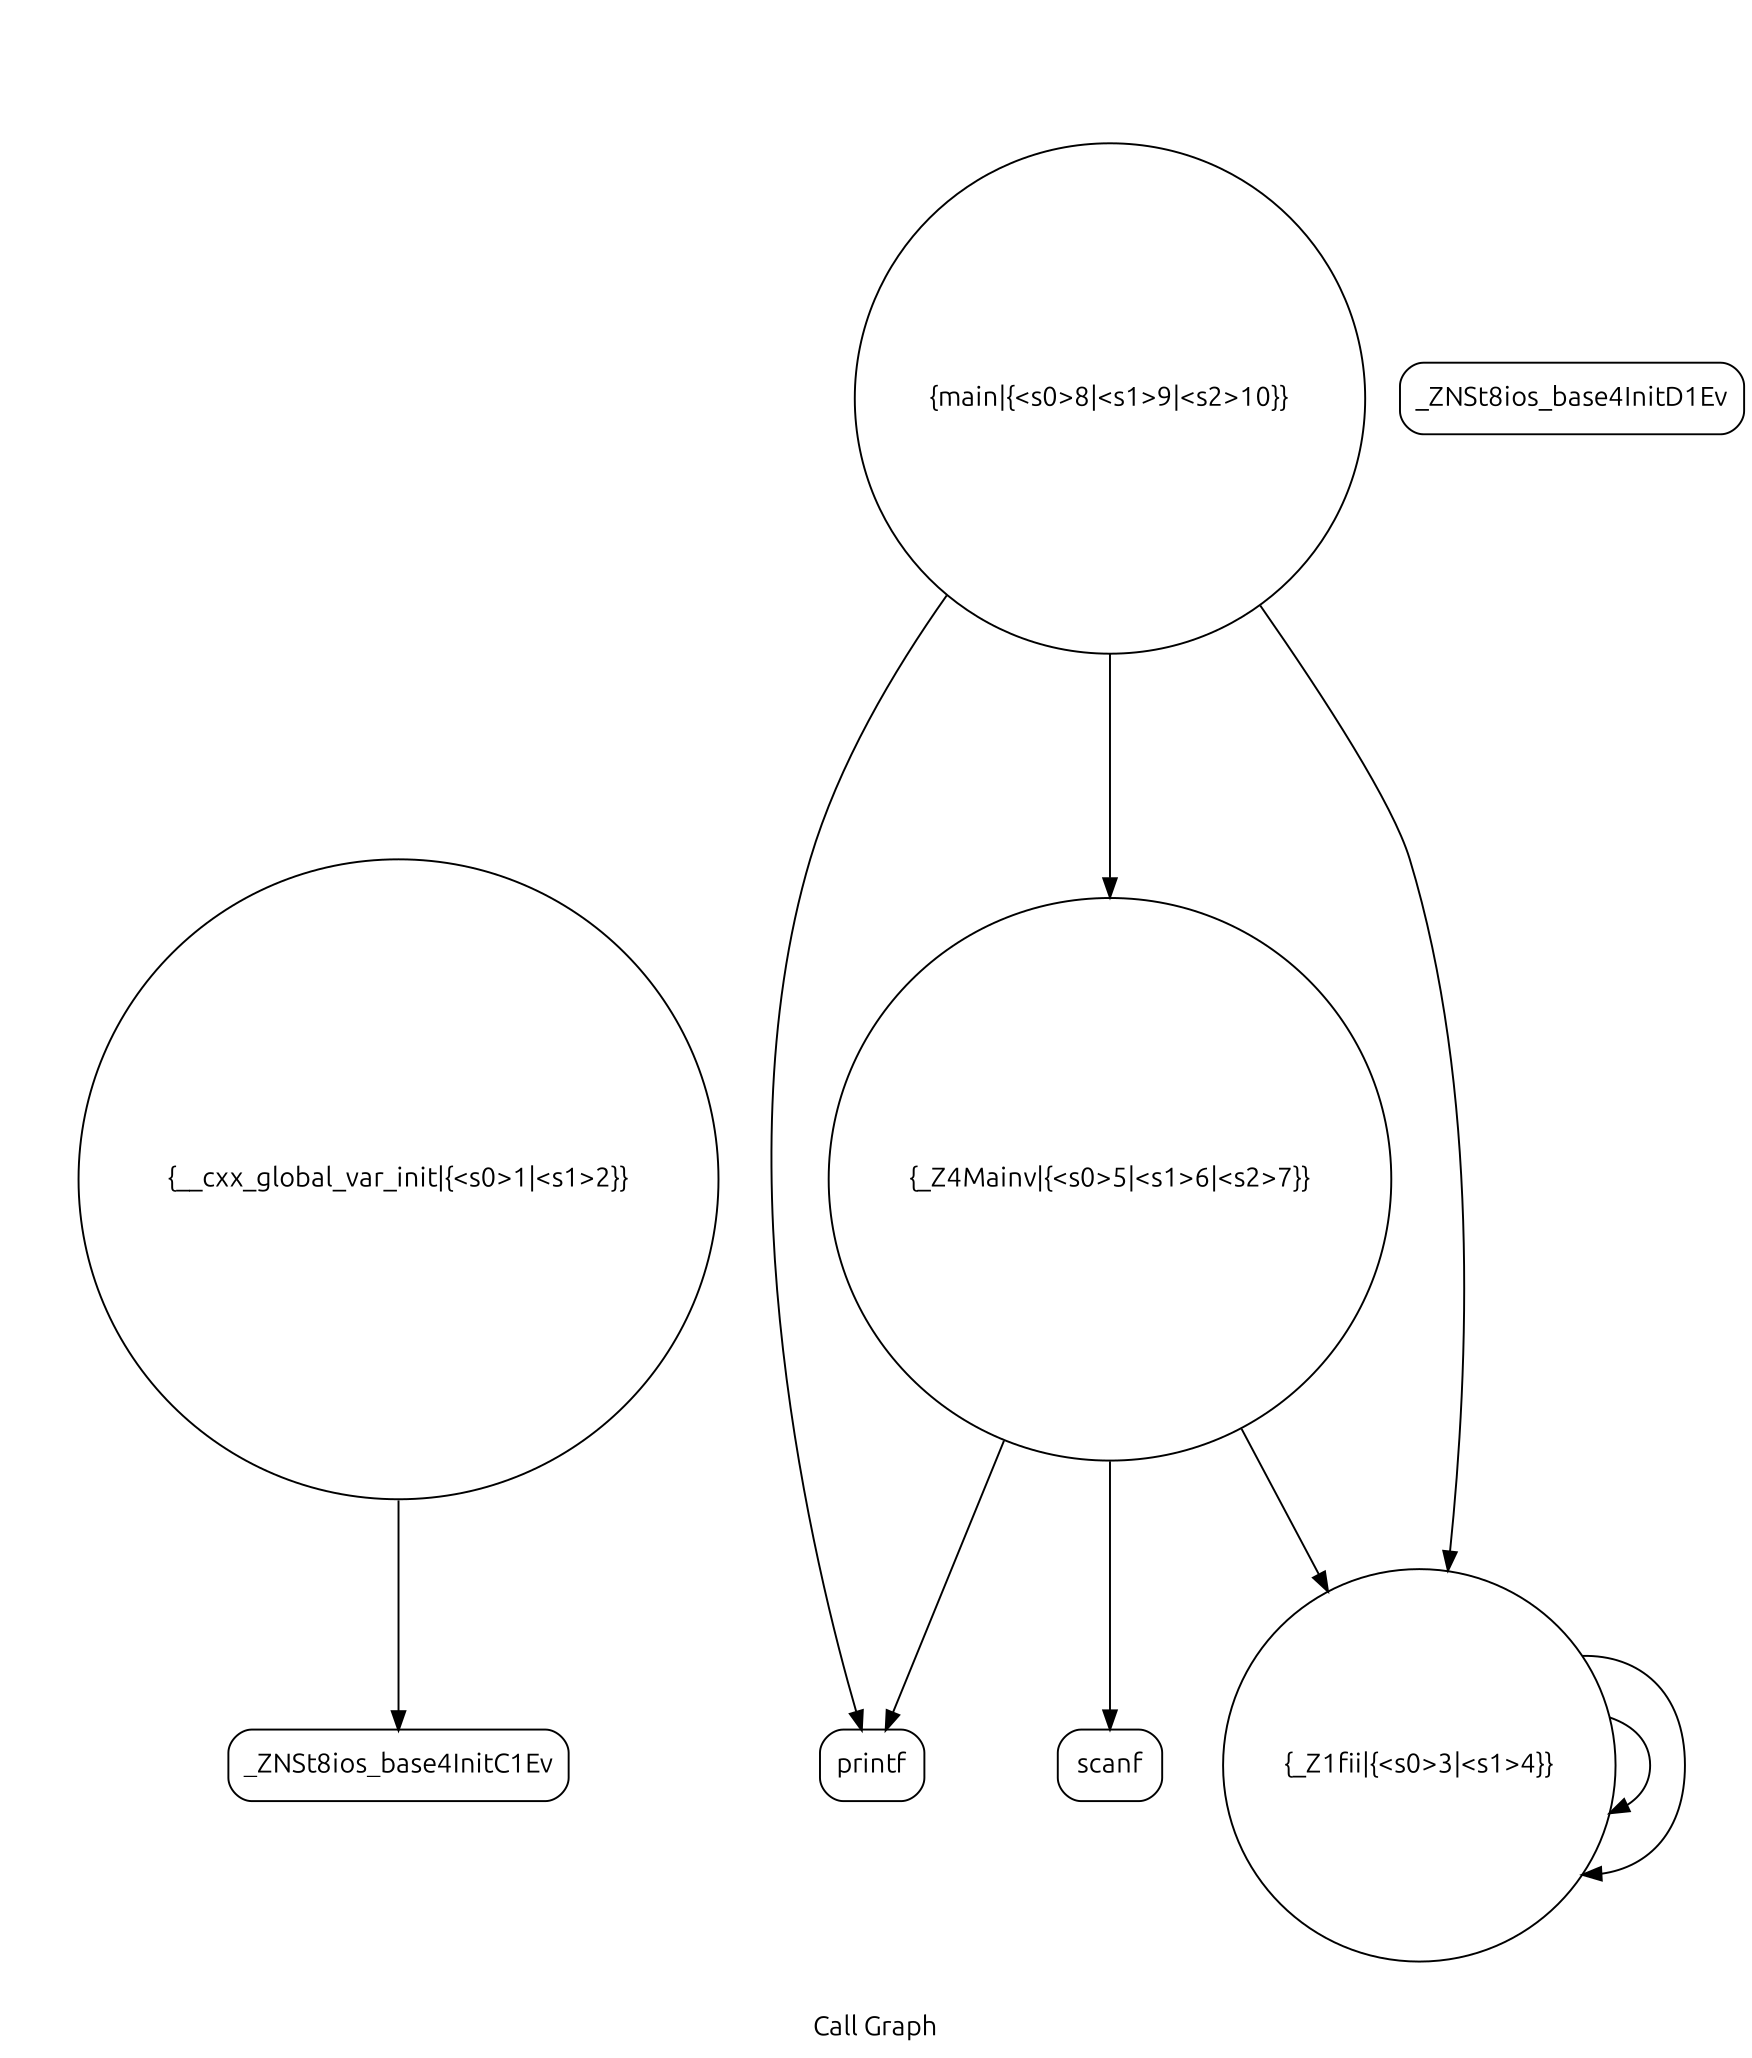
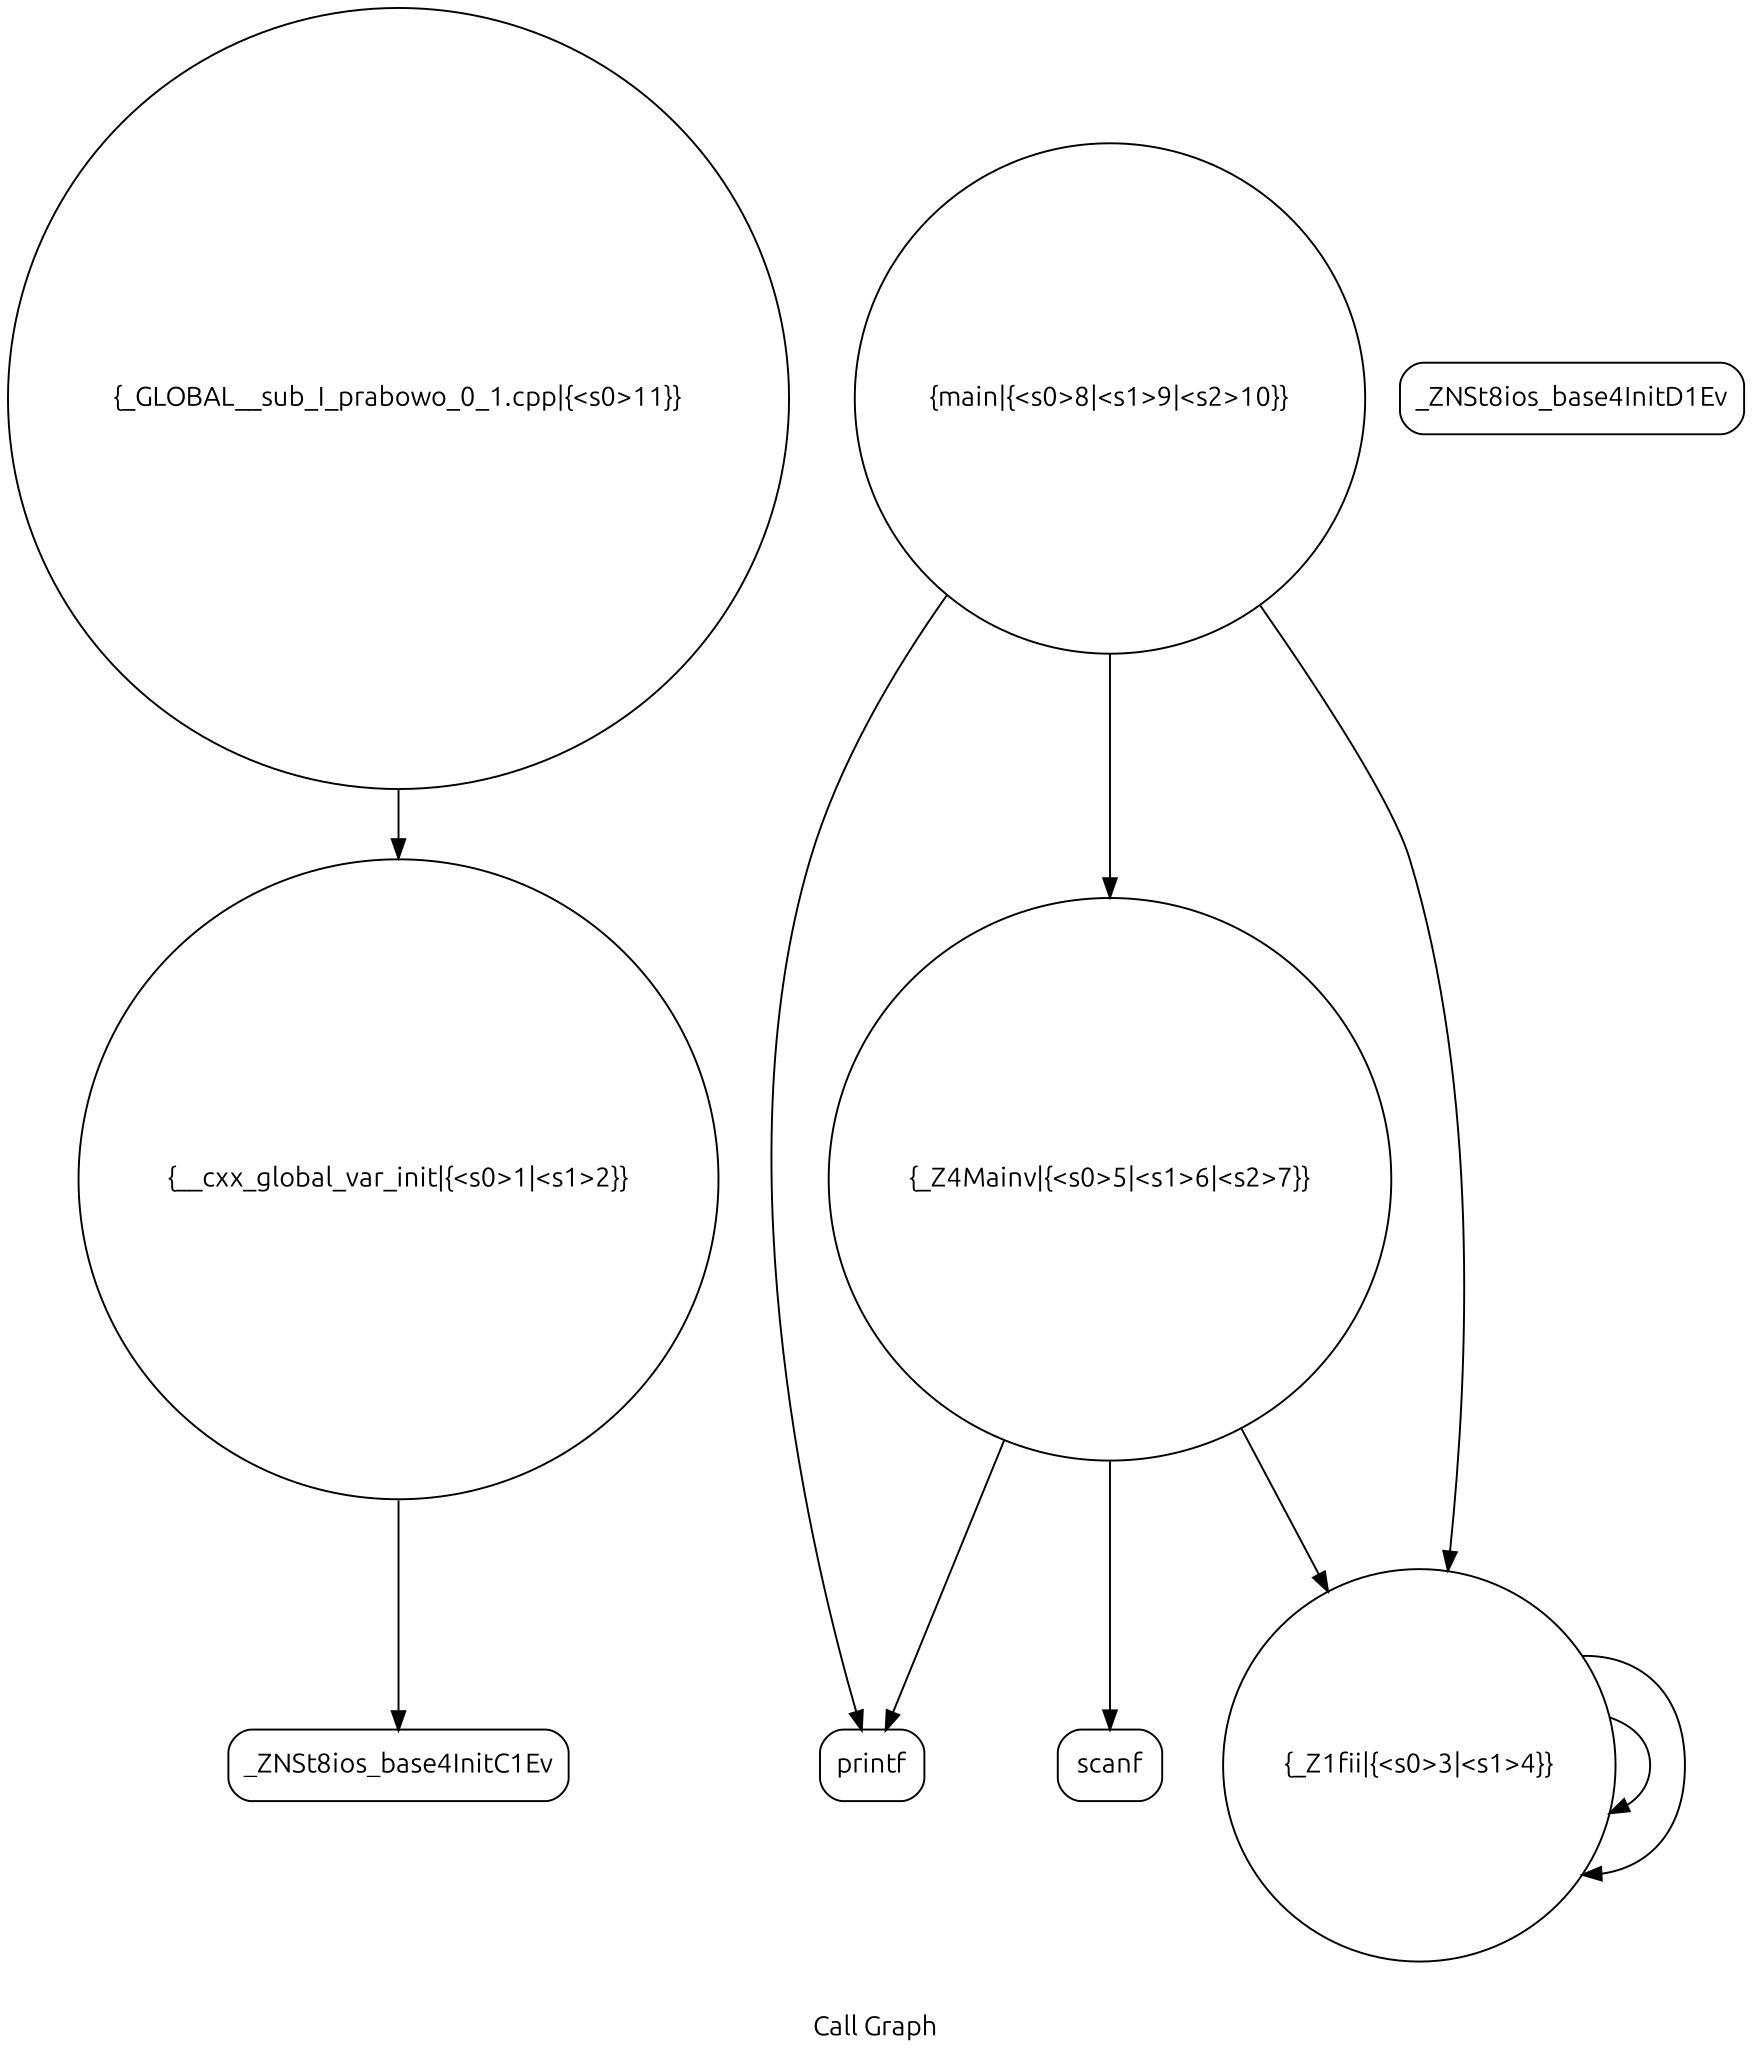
none -> (399, 398)
